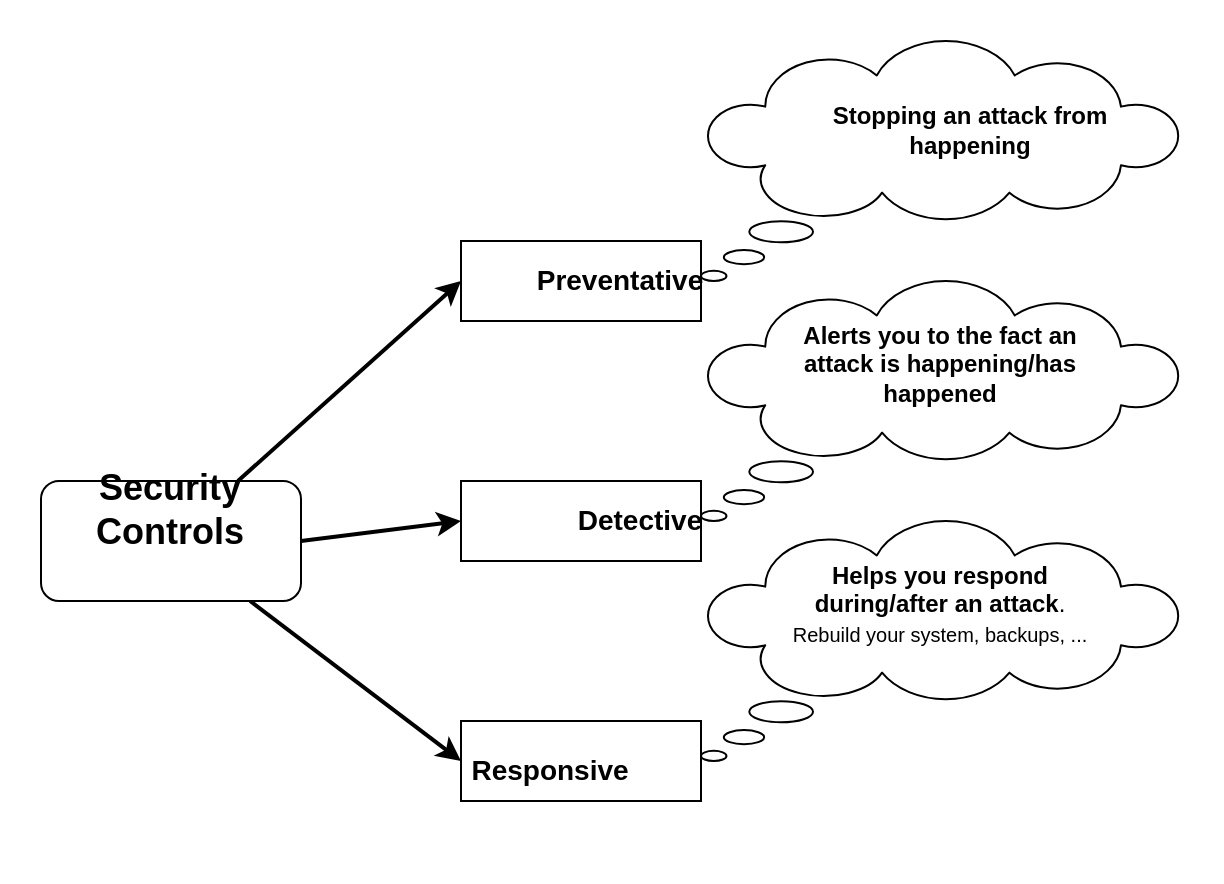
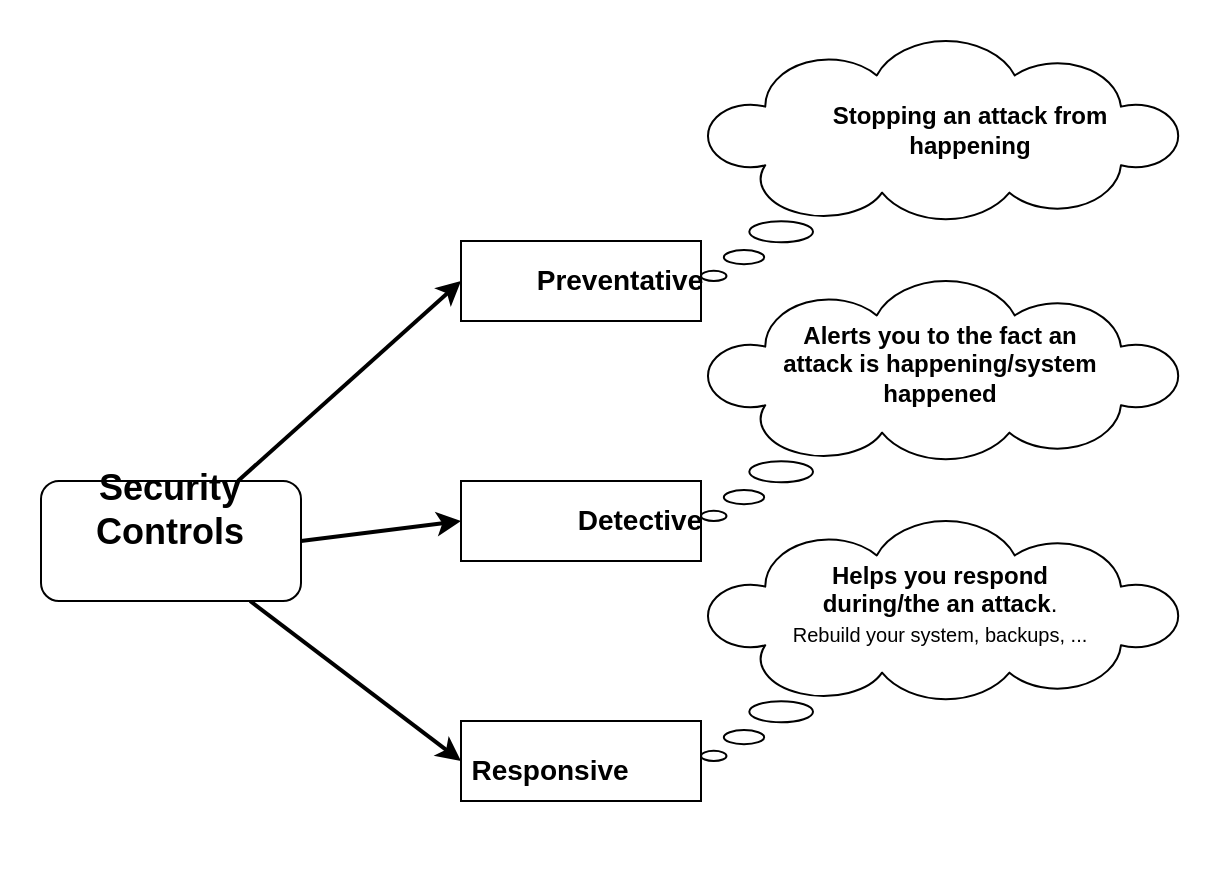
(941, 365) -> (941, 365)
(941, 605) -> (941, 605)
